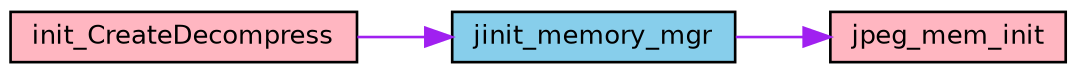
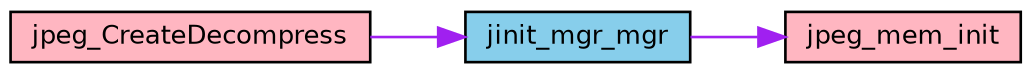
(184, 37) -> (190, 37)
(594, 37) -> (578, 37)
